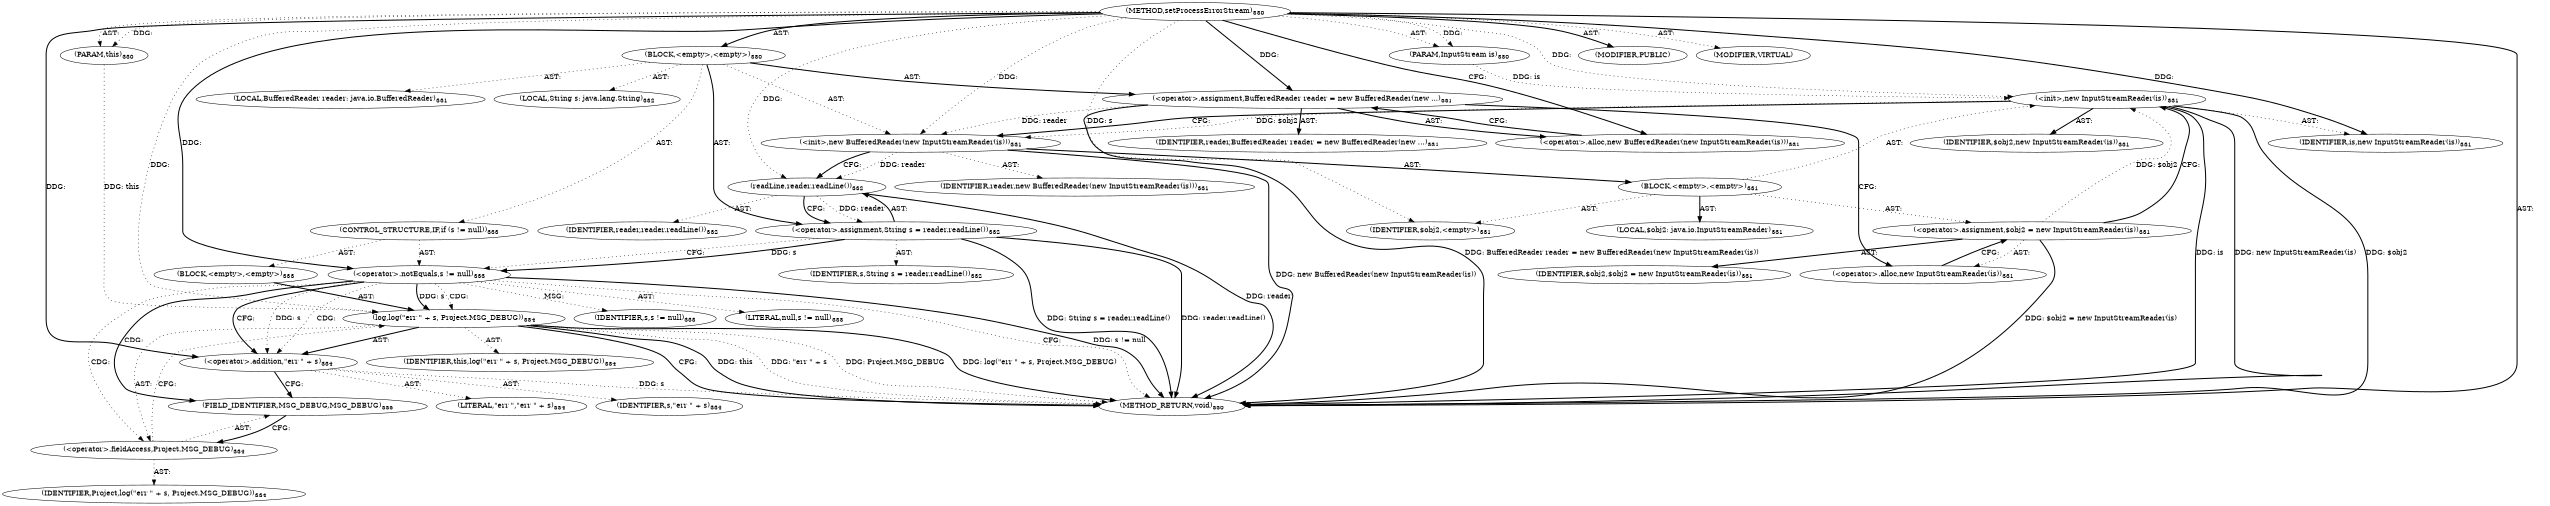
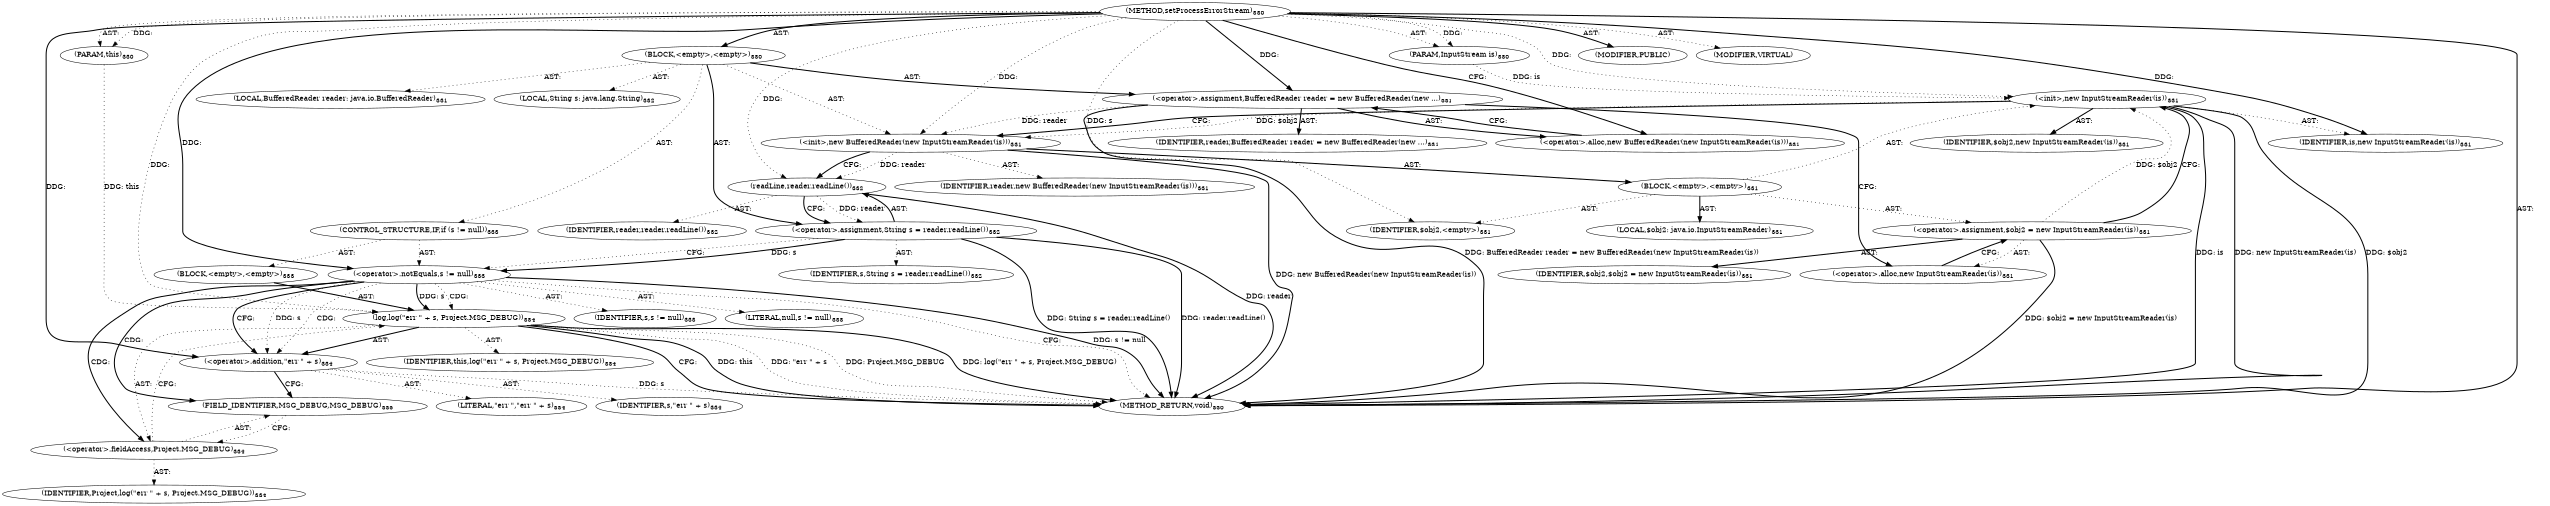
(160, 297) -> (160, 297)
(555, 297) -> (555, 297)
(256, 432) -> (256, 432)
